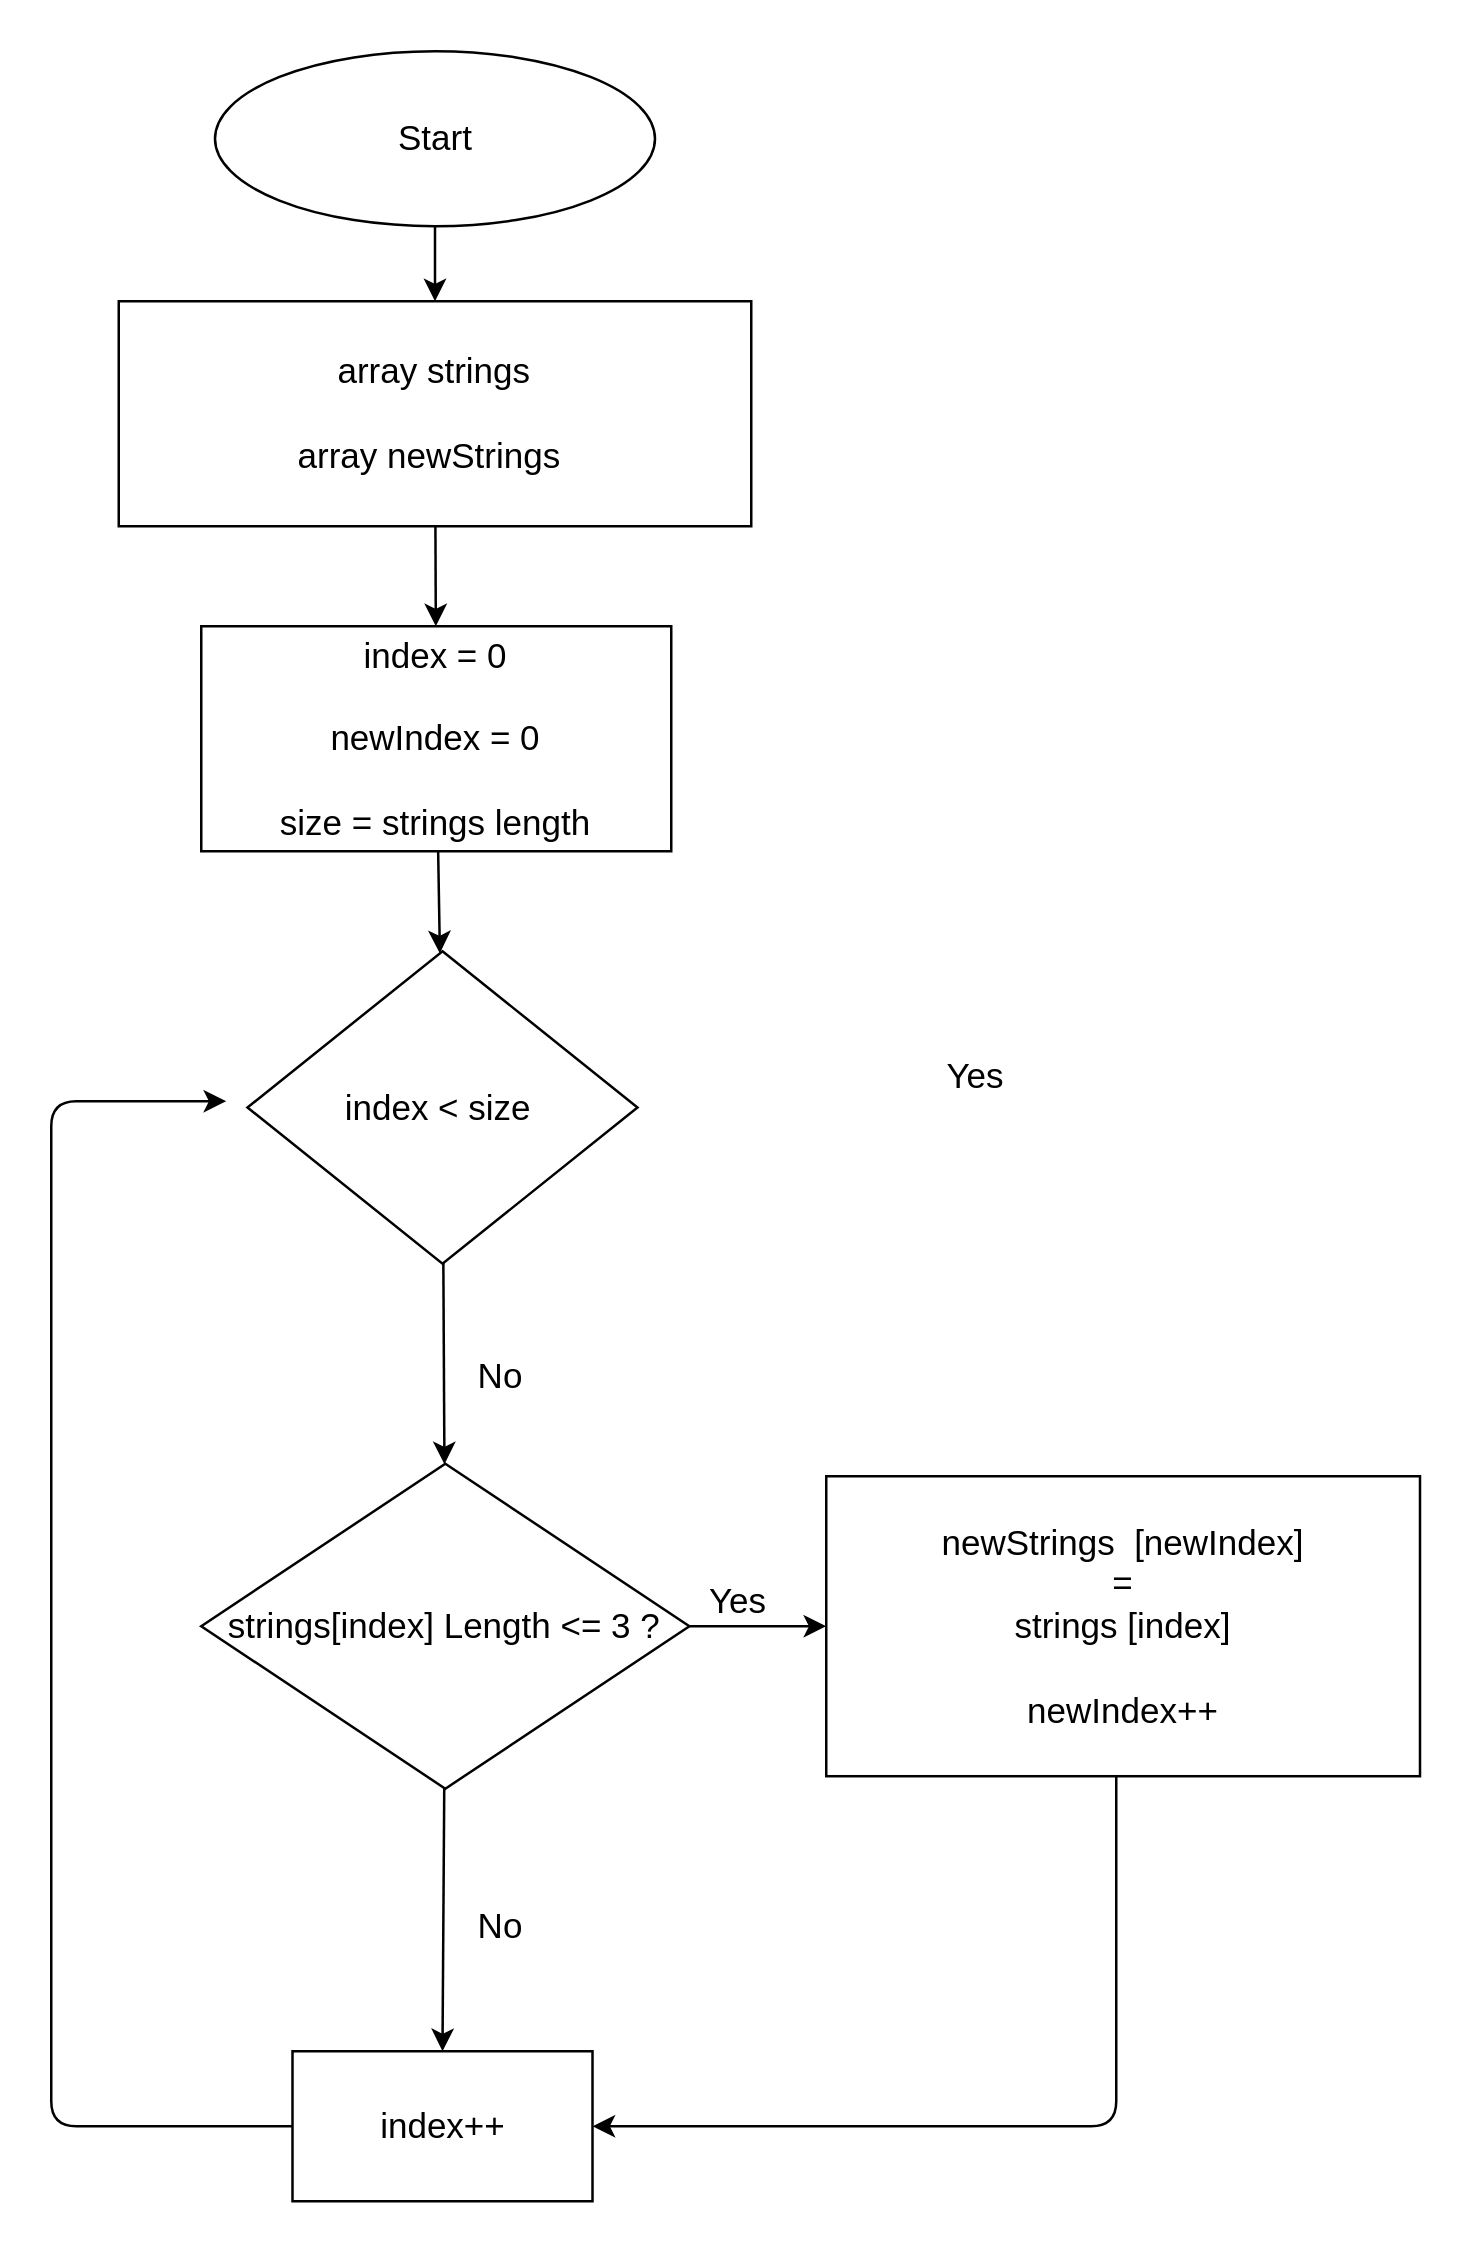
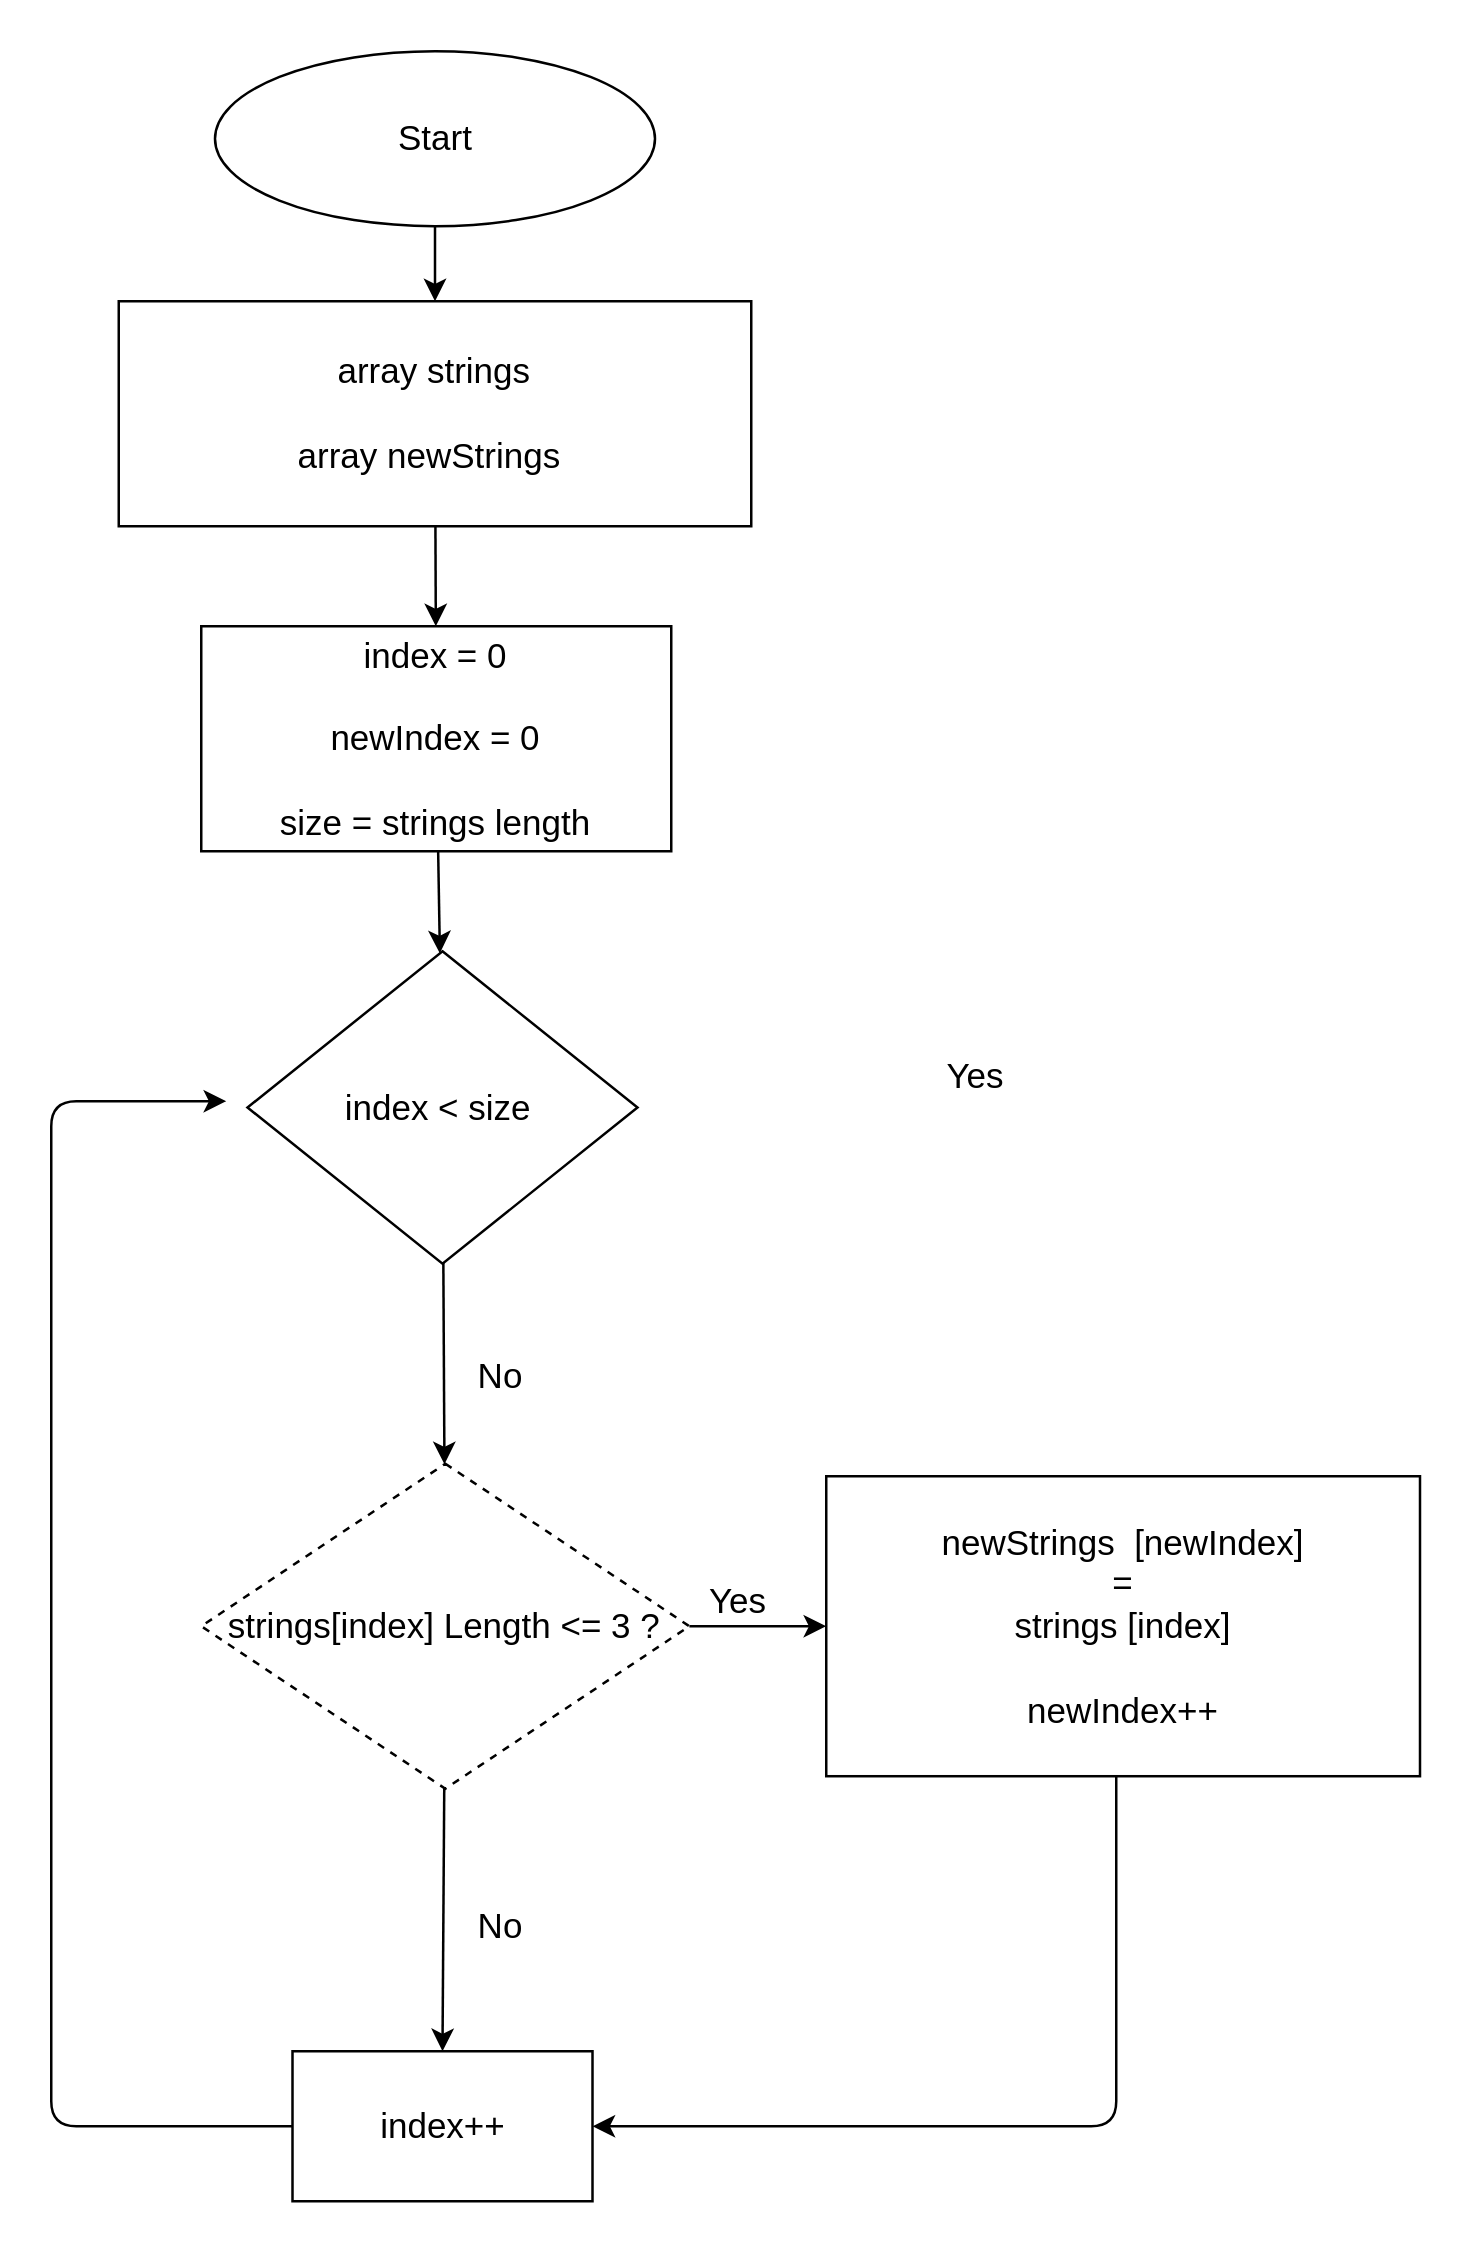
(445, 1626) -> (445, 1626)
